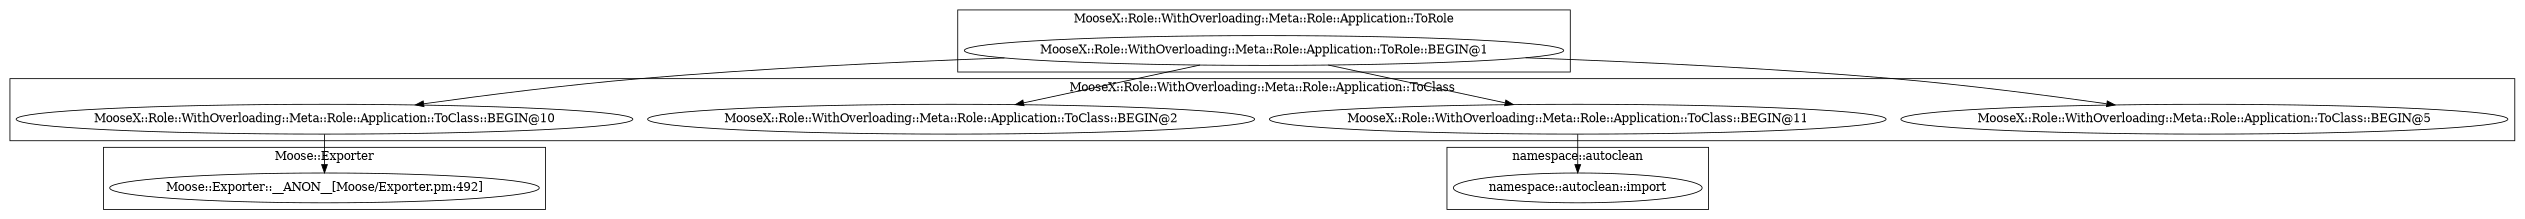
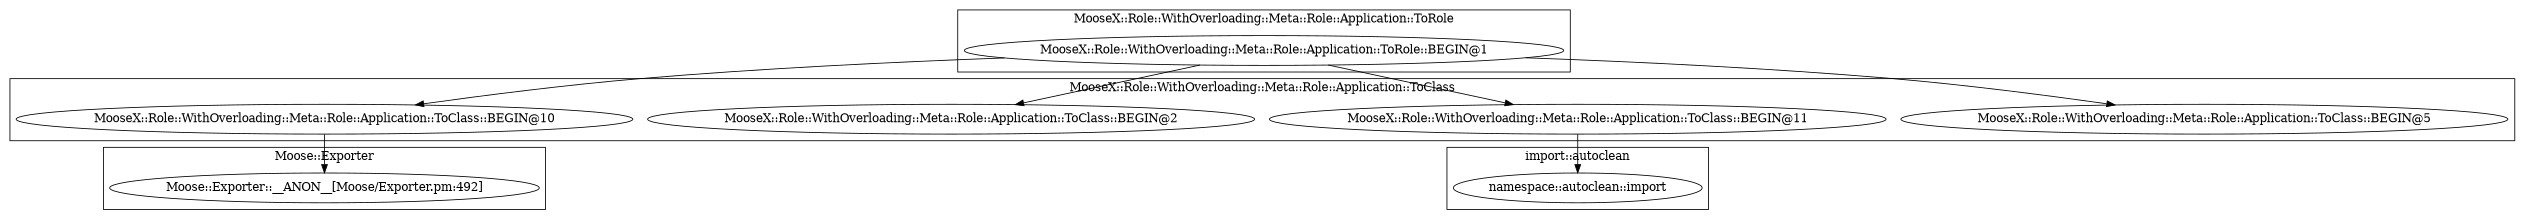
(1578, 157) -> (1578, 157)
